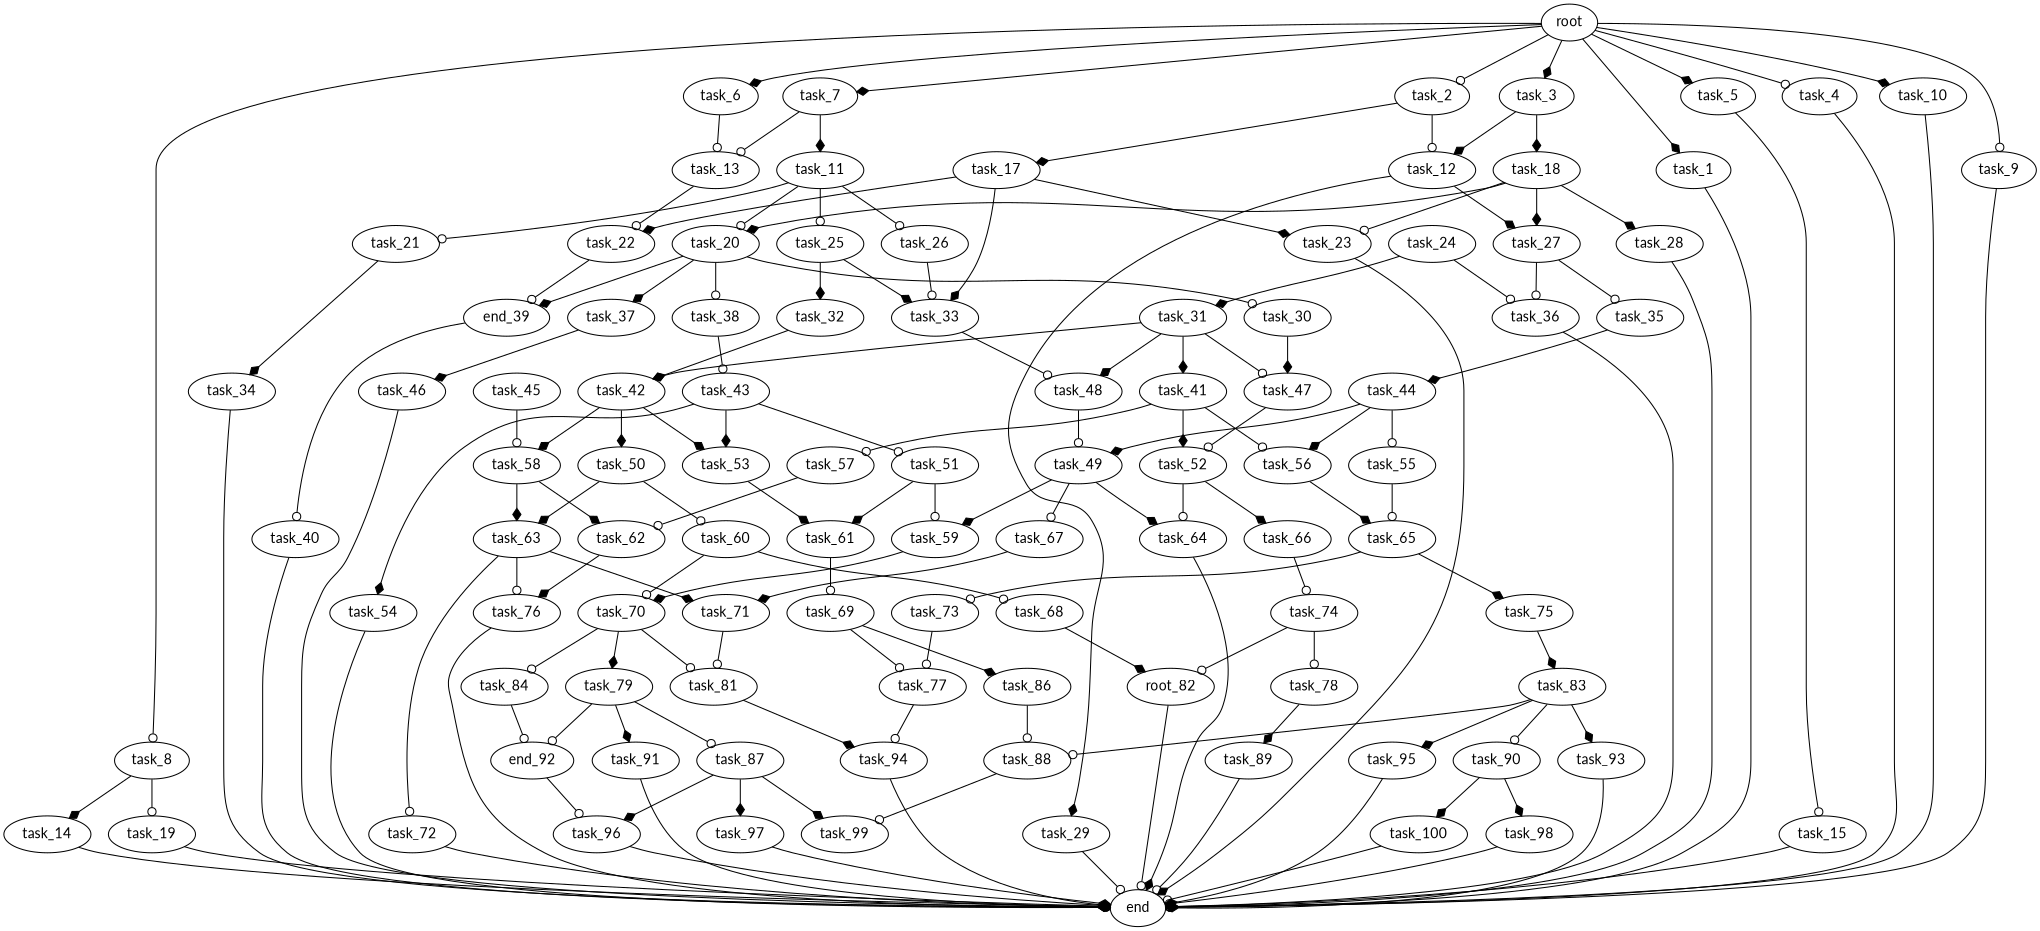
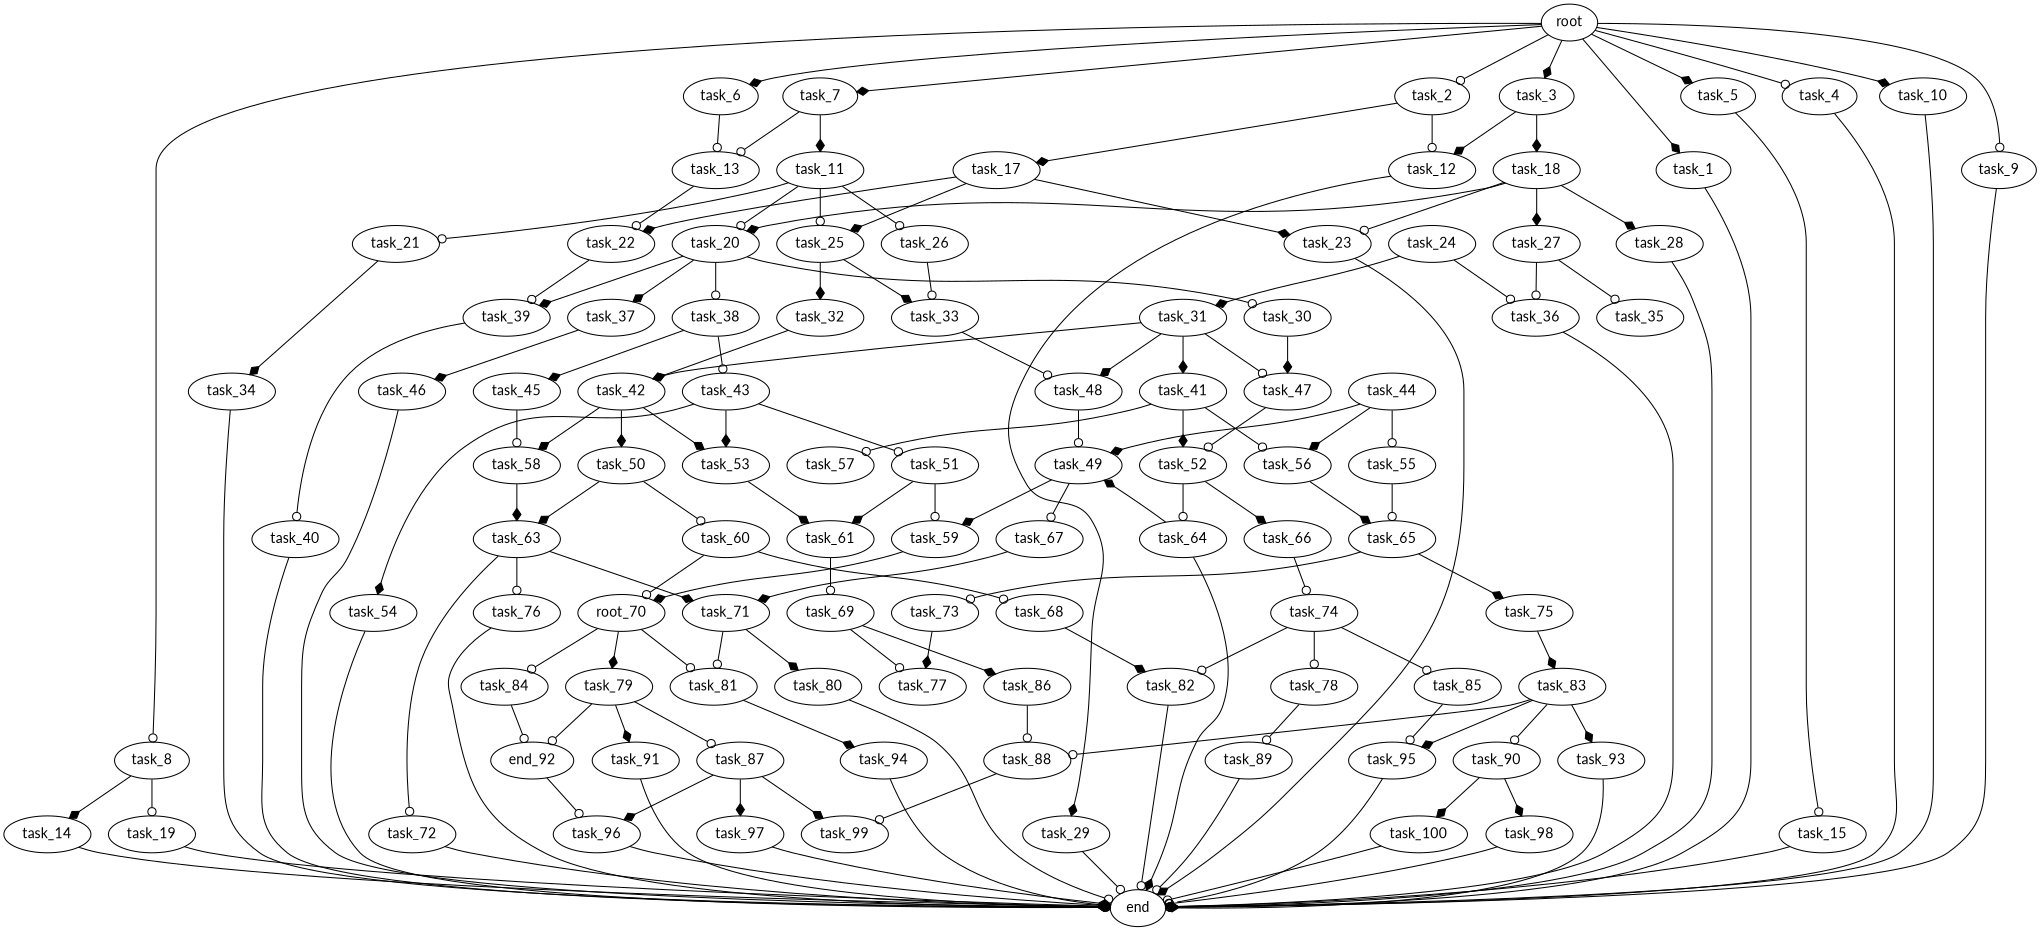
(1480, 204) -> none
(985, 243) -> (927, 199)
(507, 318) -> (507, 318)
none -> (622, 353)
(1524, 355) -> none
(1121, 500) -> (1141, 504)
(621, 539) -> none
(621, 613) -> (621, 613)
(930, 643) -> (930, 643)
none -> (818, 687)
(1171, 687) -> (1171, 687)
none -> (1458, 687)
(905, 720) -> none
(1284, 721) -> (1284, 721)
(1307, 859) -> (1307, 859)
